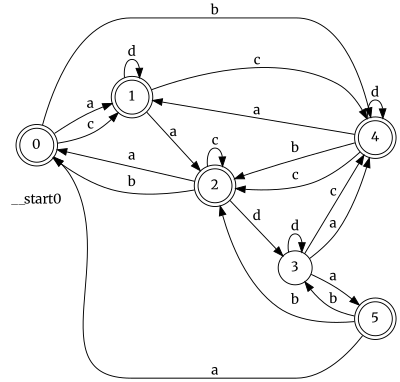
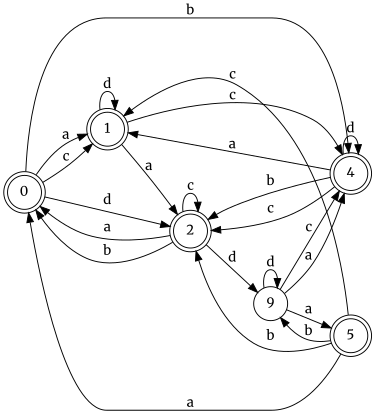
none -> (291, 136)
(37, 200) -> none
none -> (103, 211)
(295, 268) -> (271, 304)
